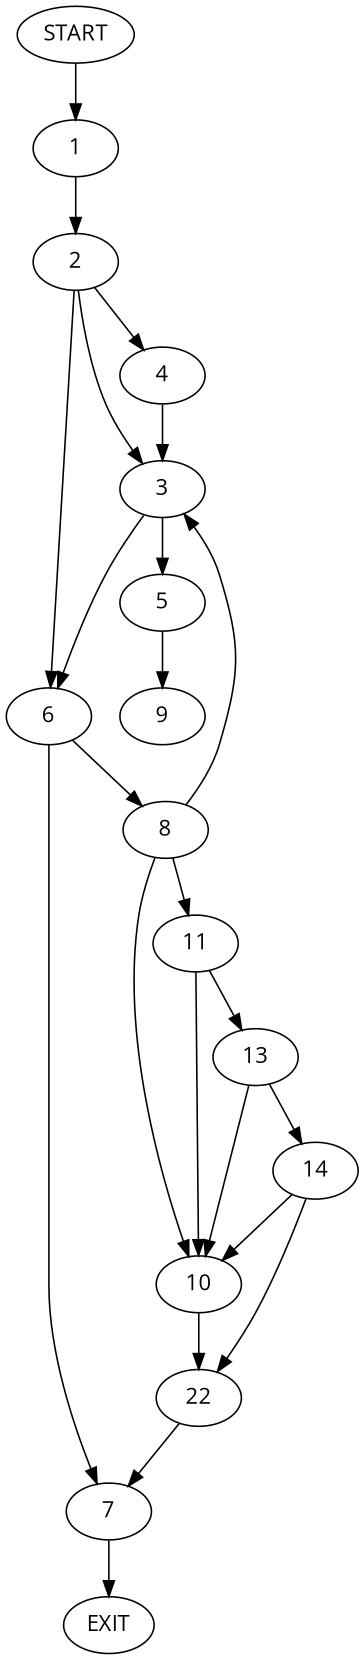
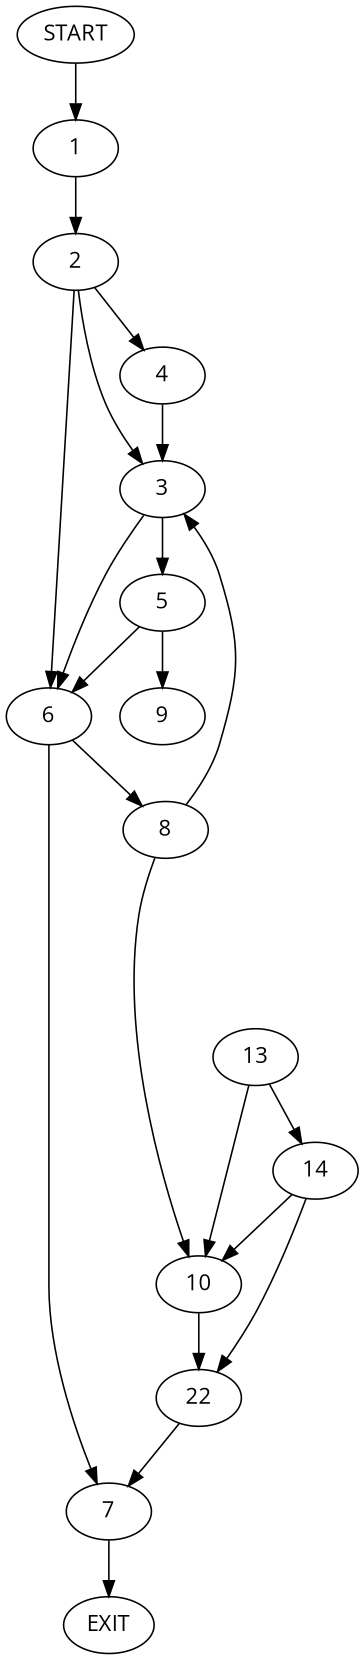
none -> (112, 654)
(196, 944) -> none
